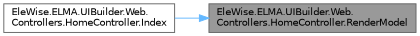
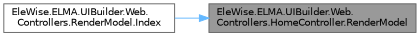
(89, 18) -> (89, 18)
